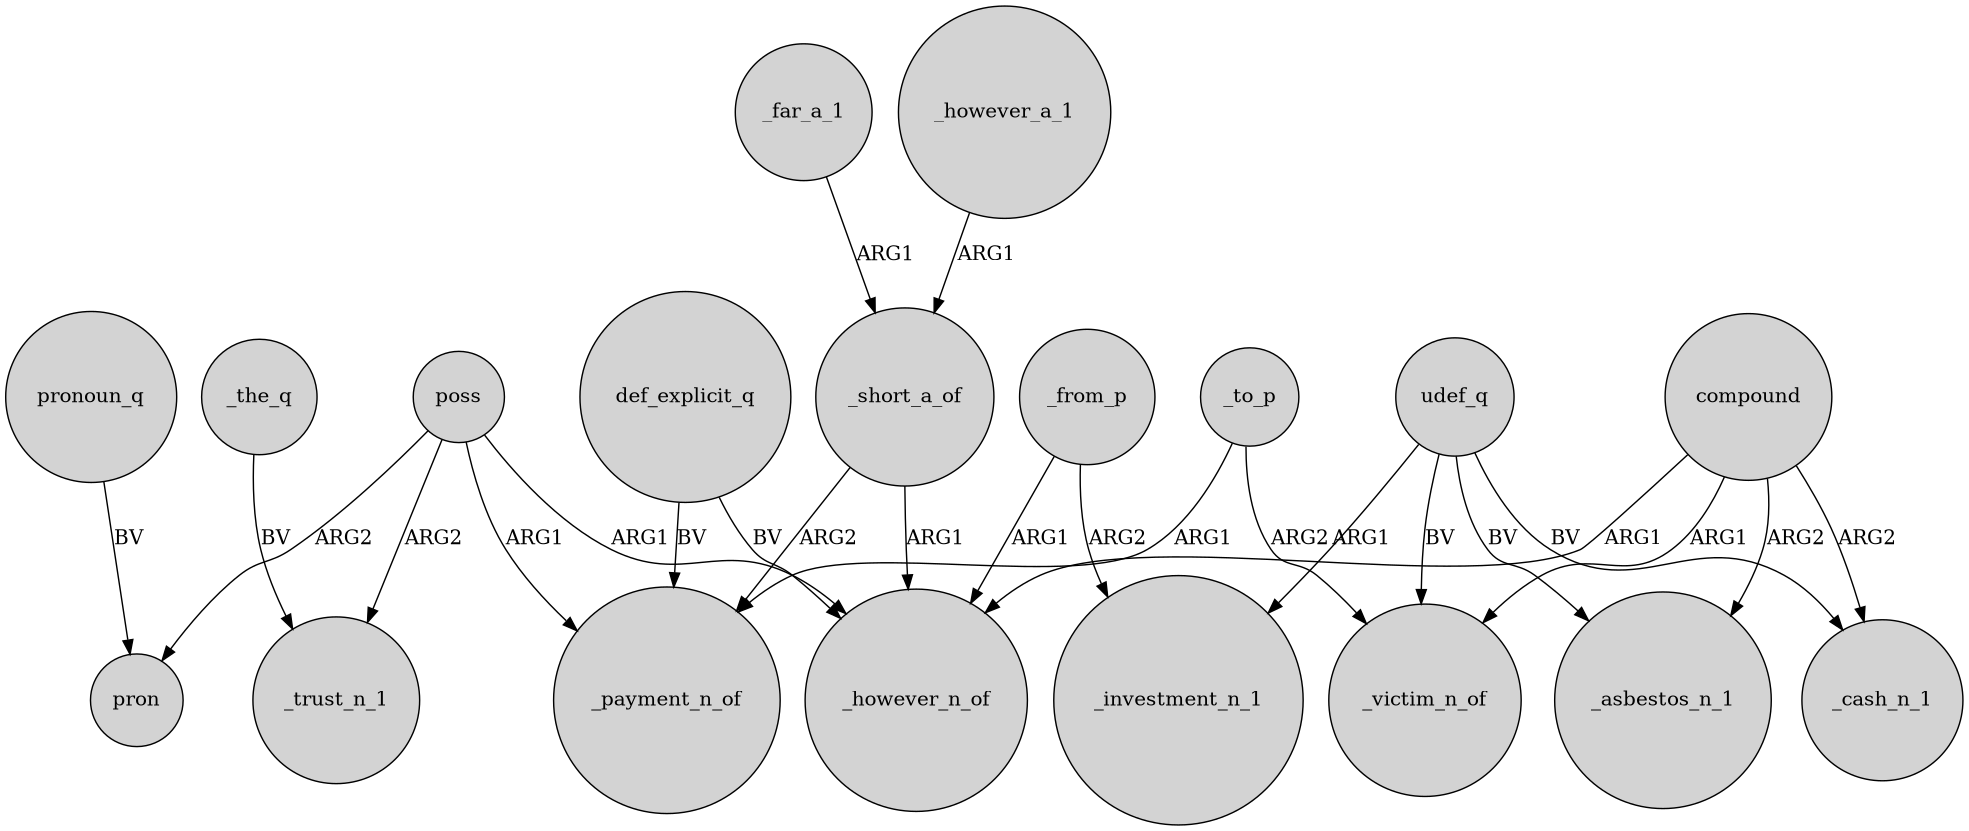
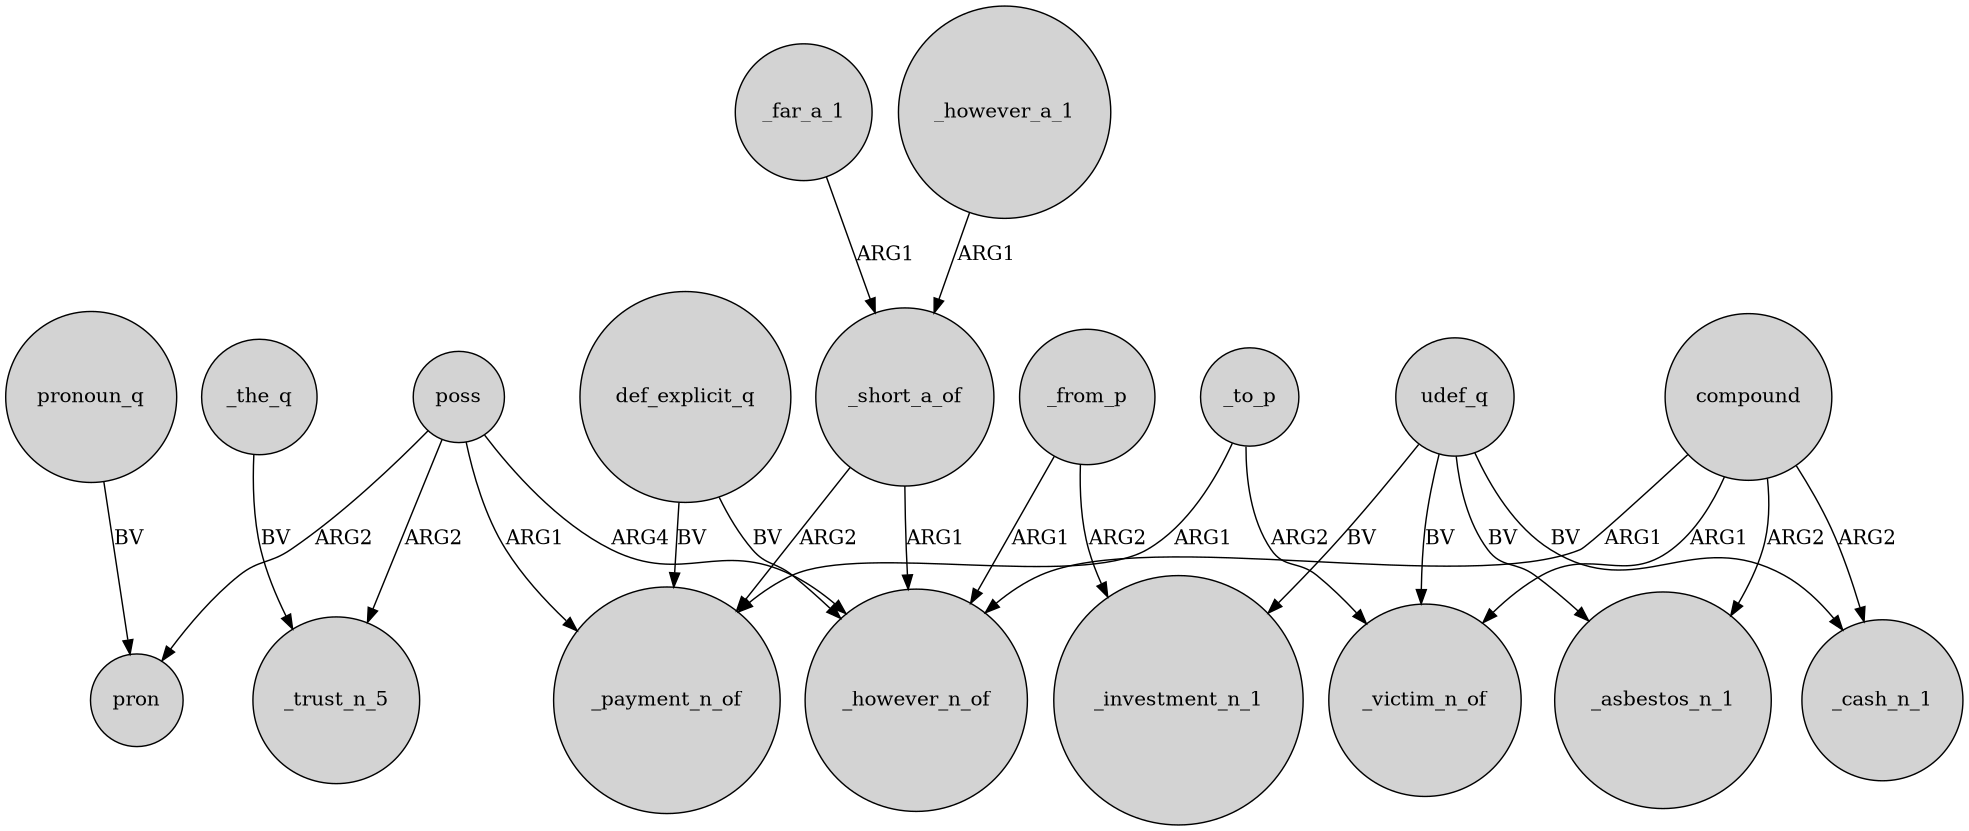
(641, 539) -> (641, 539)
(1362, 539) -> (1362, 539)
(336, 700) -> (336, 700)
